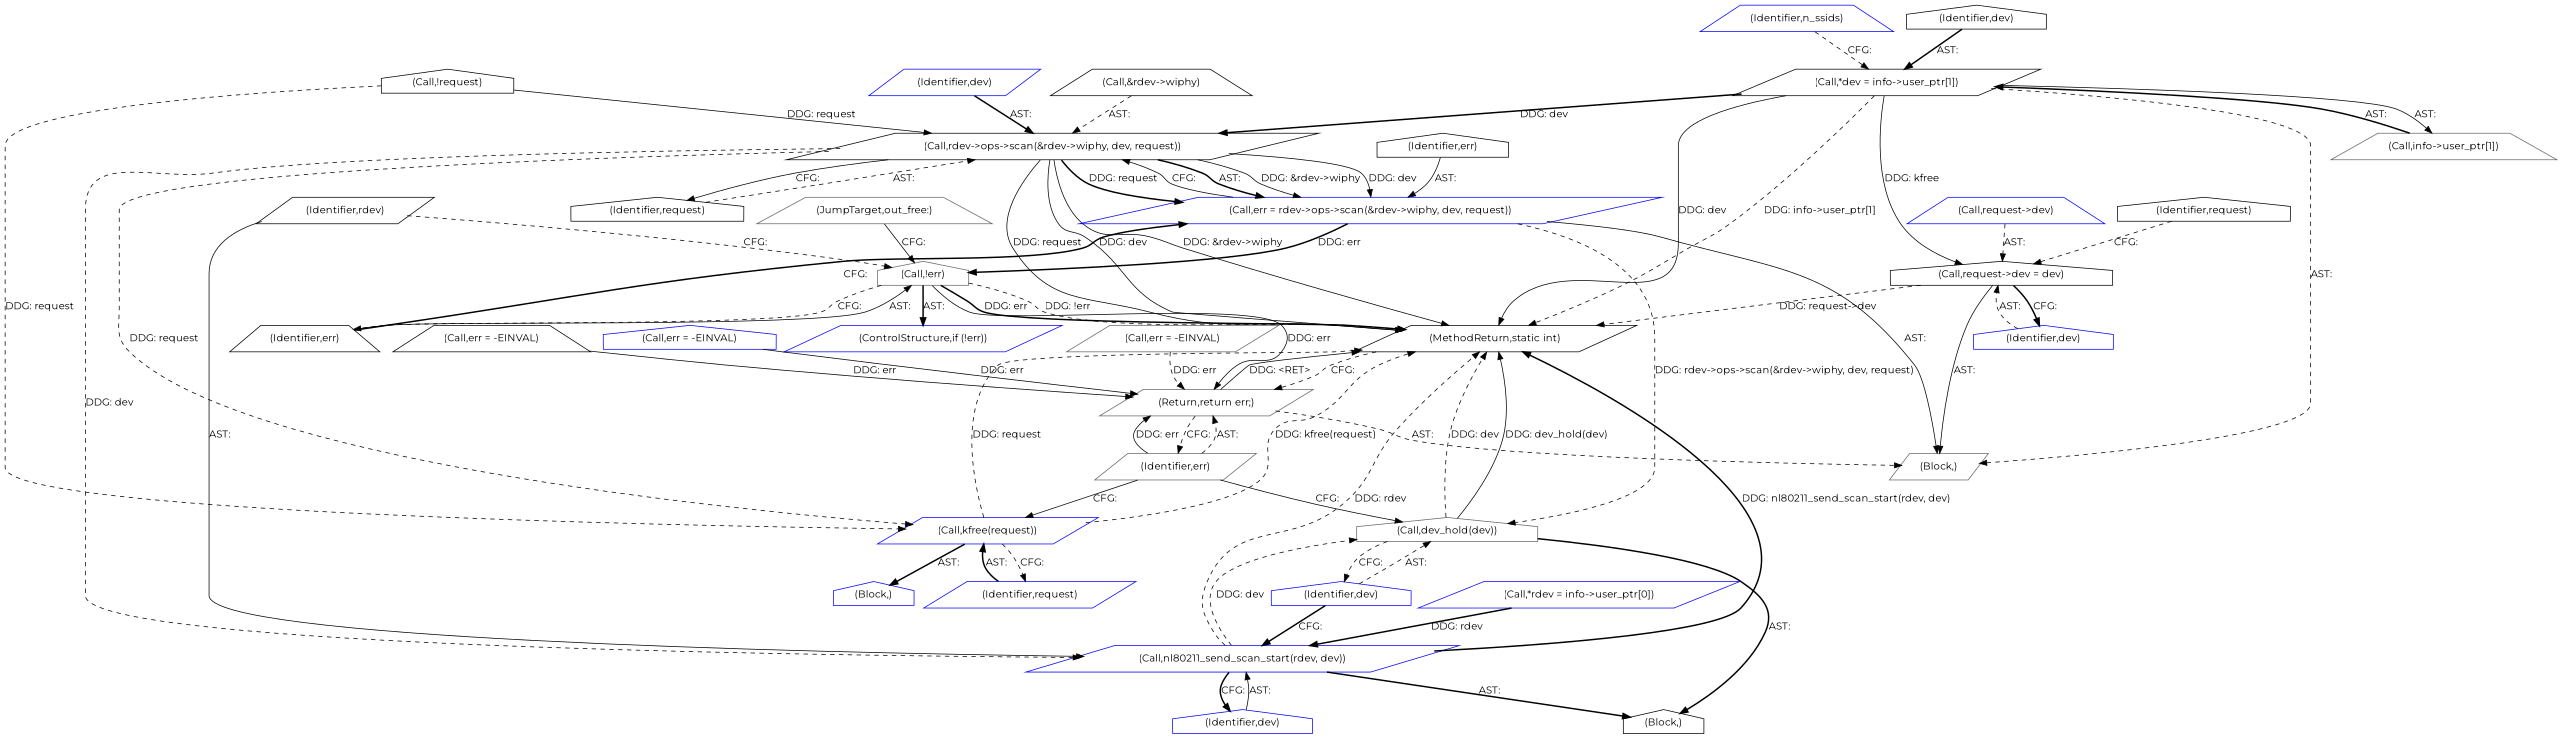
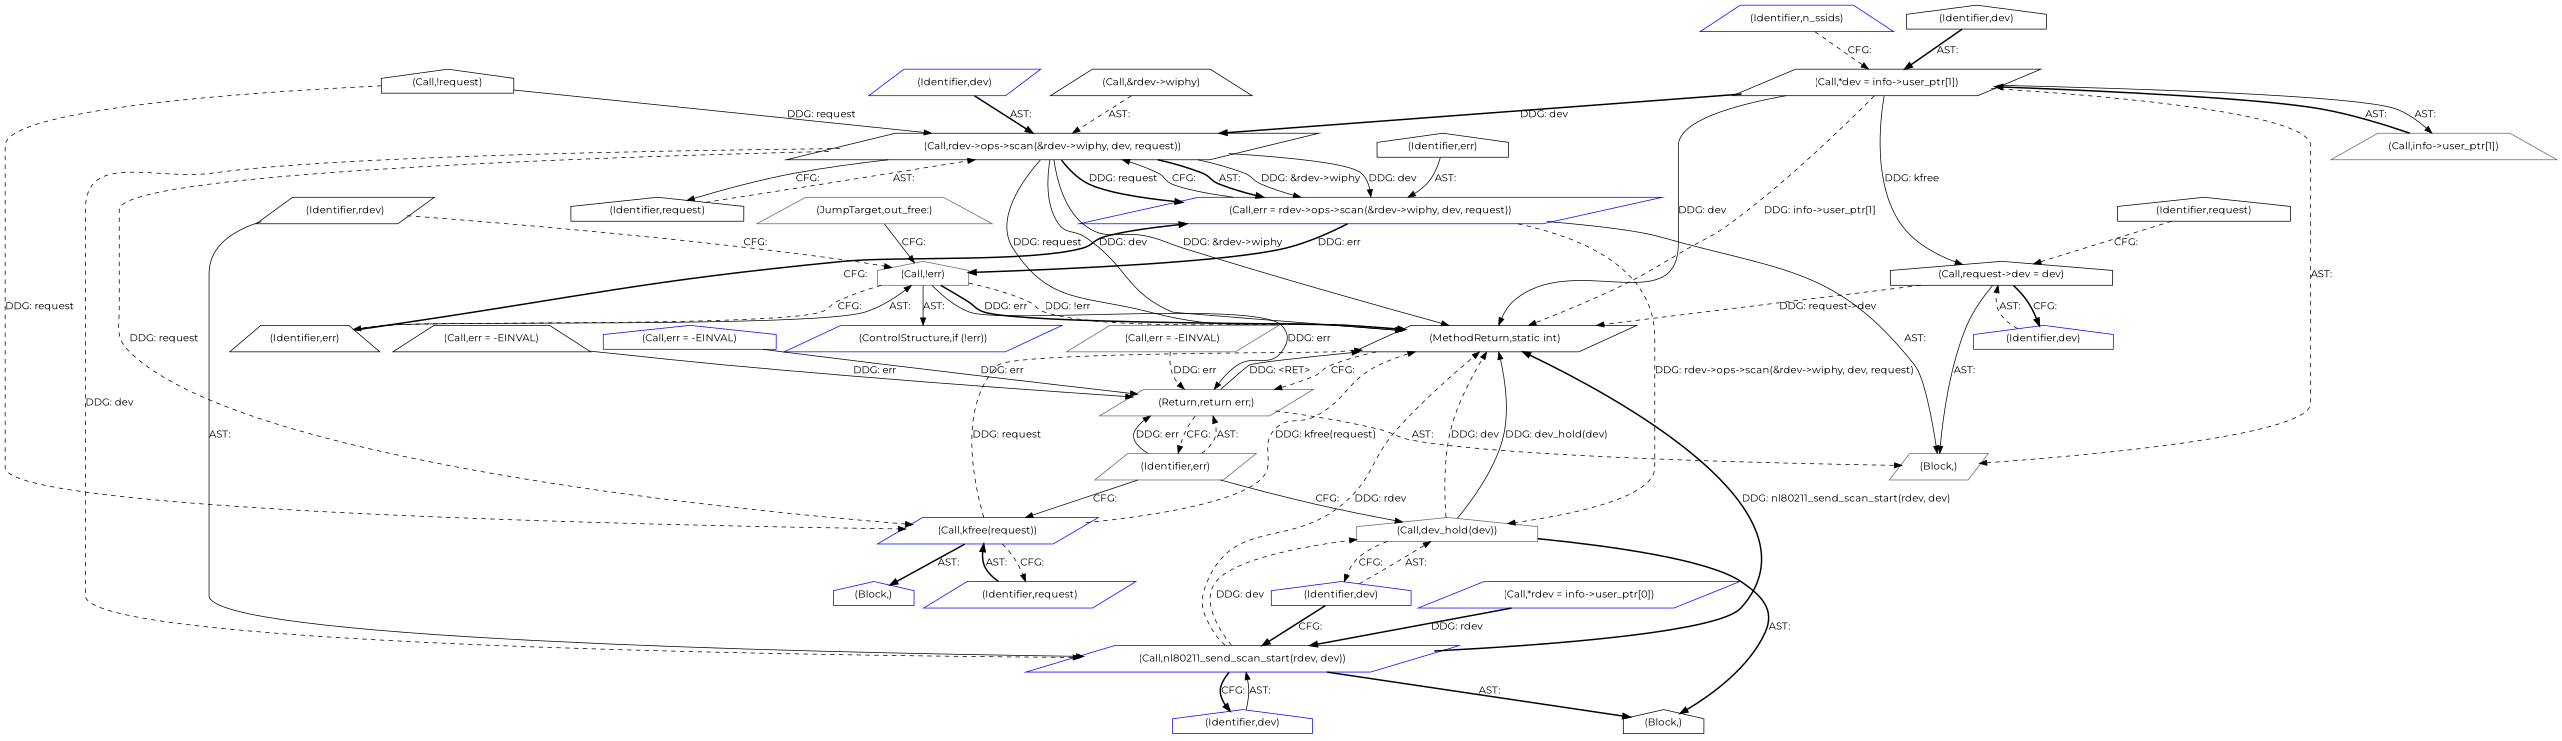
(2006, 211) -> none
(923, 302) -> (923, 302)
